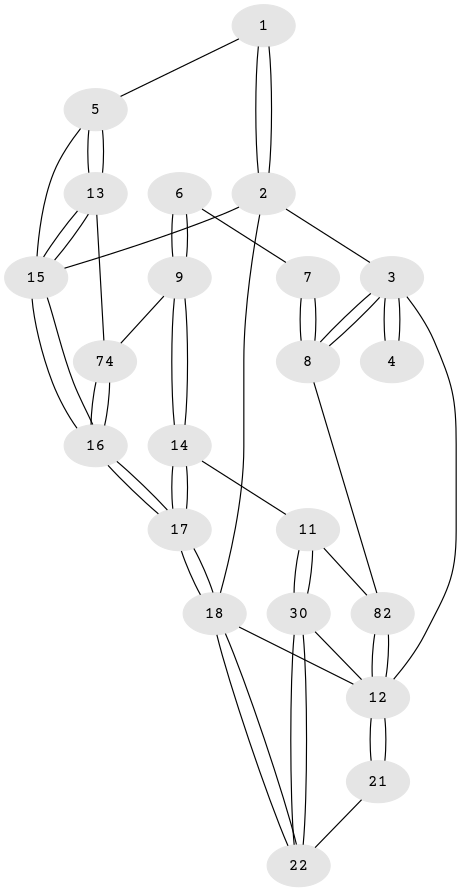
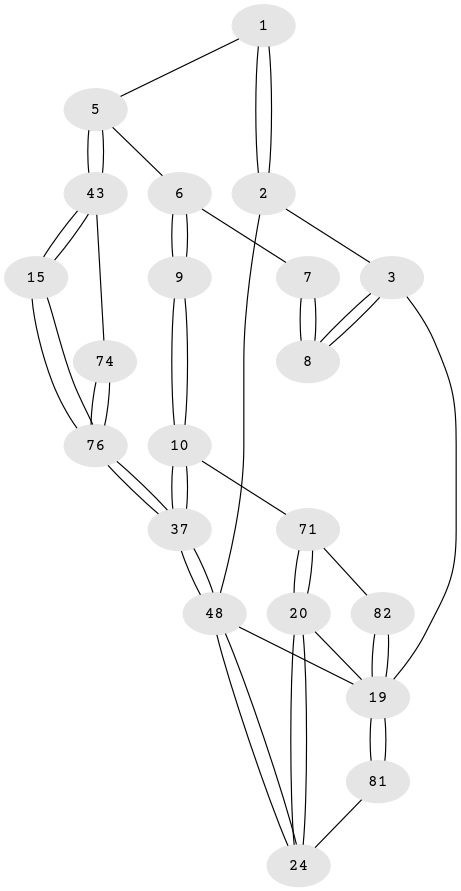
(48, 189) -> (138, 152)
(96, 194) -> (96, 194)
(153, 240) -> none
(142, 320) -> none
(392, 362) -> none
(96, 446) -> (96, 446)
(180, 446) -> (180, 446)
(345, 488) -> none
(180, 530) -> (180, 530)
(308, 530) -> (308, 530)
(215, 614) -> (215, 614)
(299, 614) -> (299, 614)
(378, 698) -> (378, 698)
(378, 782) -> (378, 782)
(299, 866) -> (299, 866)
